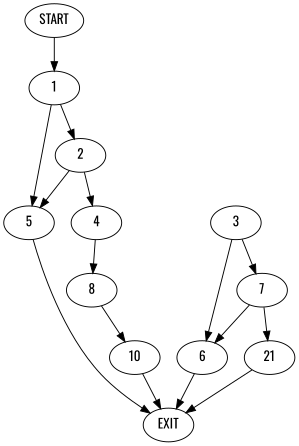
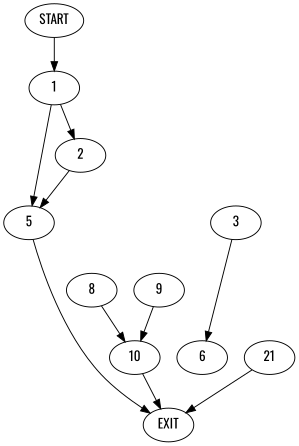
(96, 223) -> none
none -> (159, 290)
(262, 290) -> none
(188, 387) -> none
